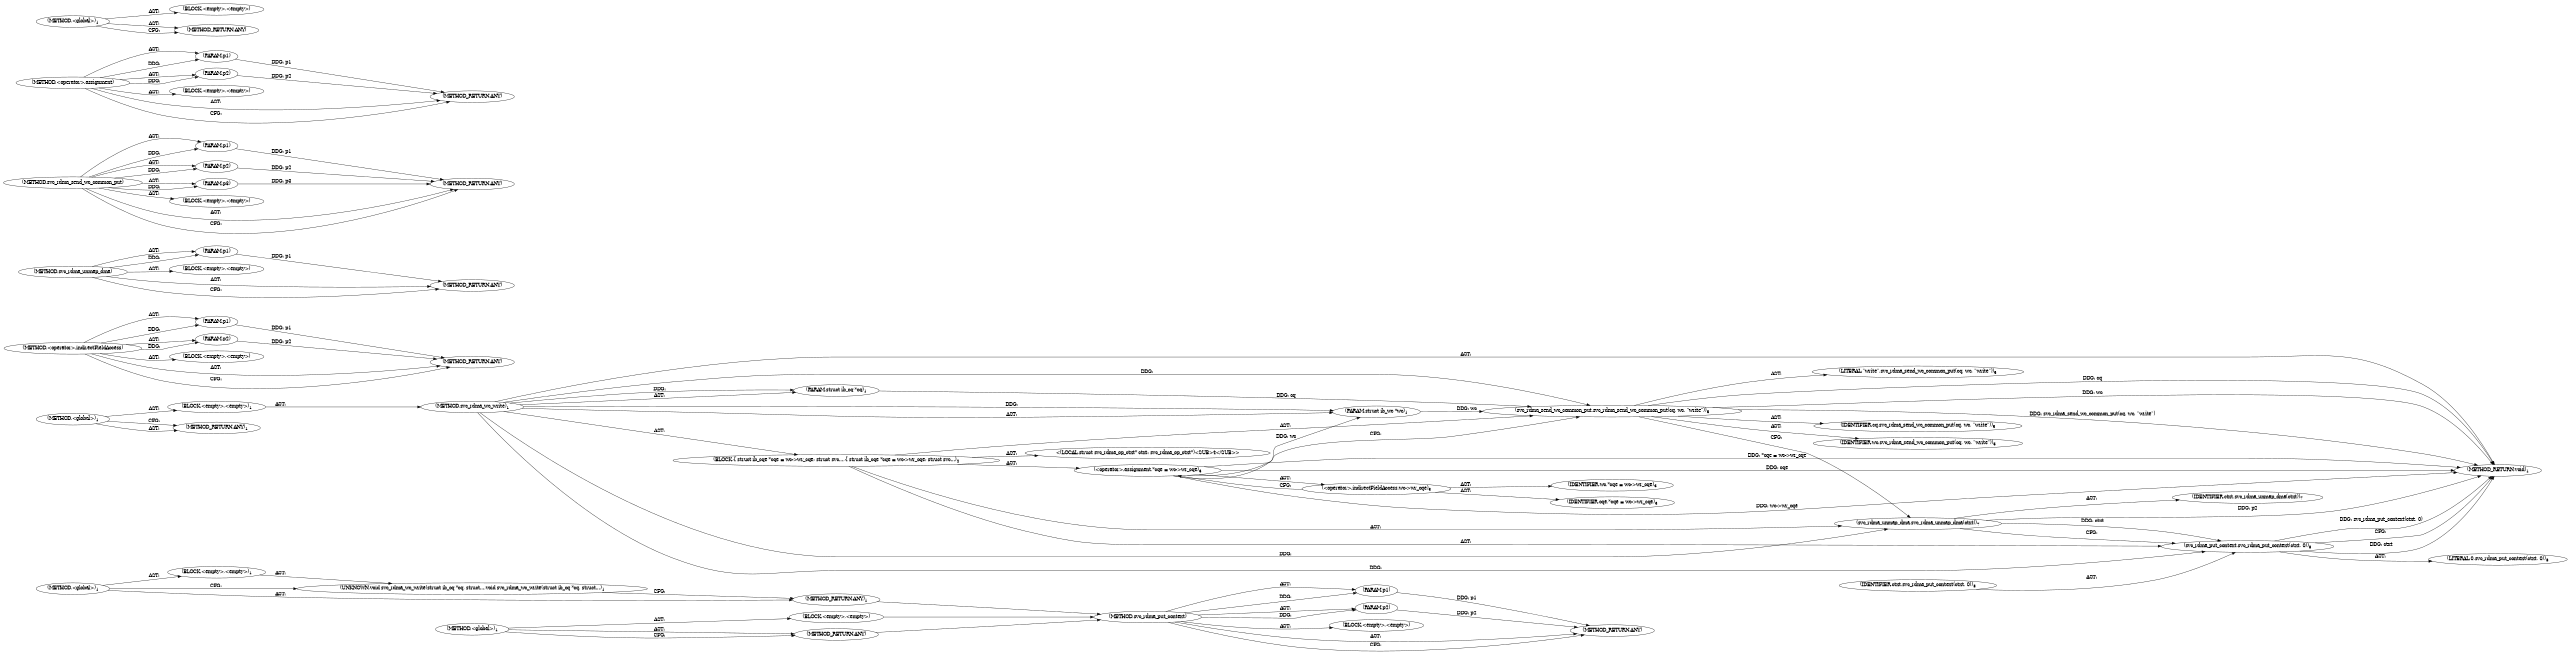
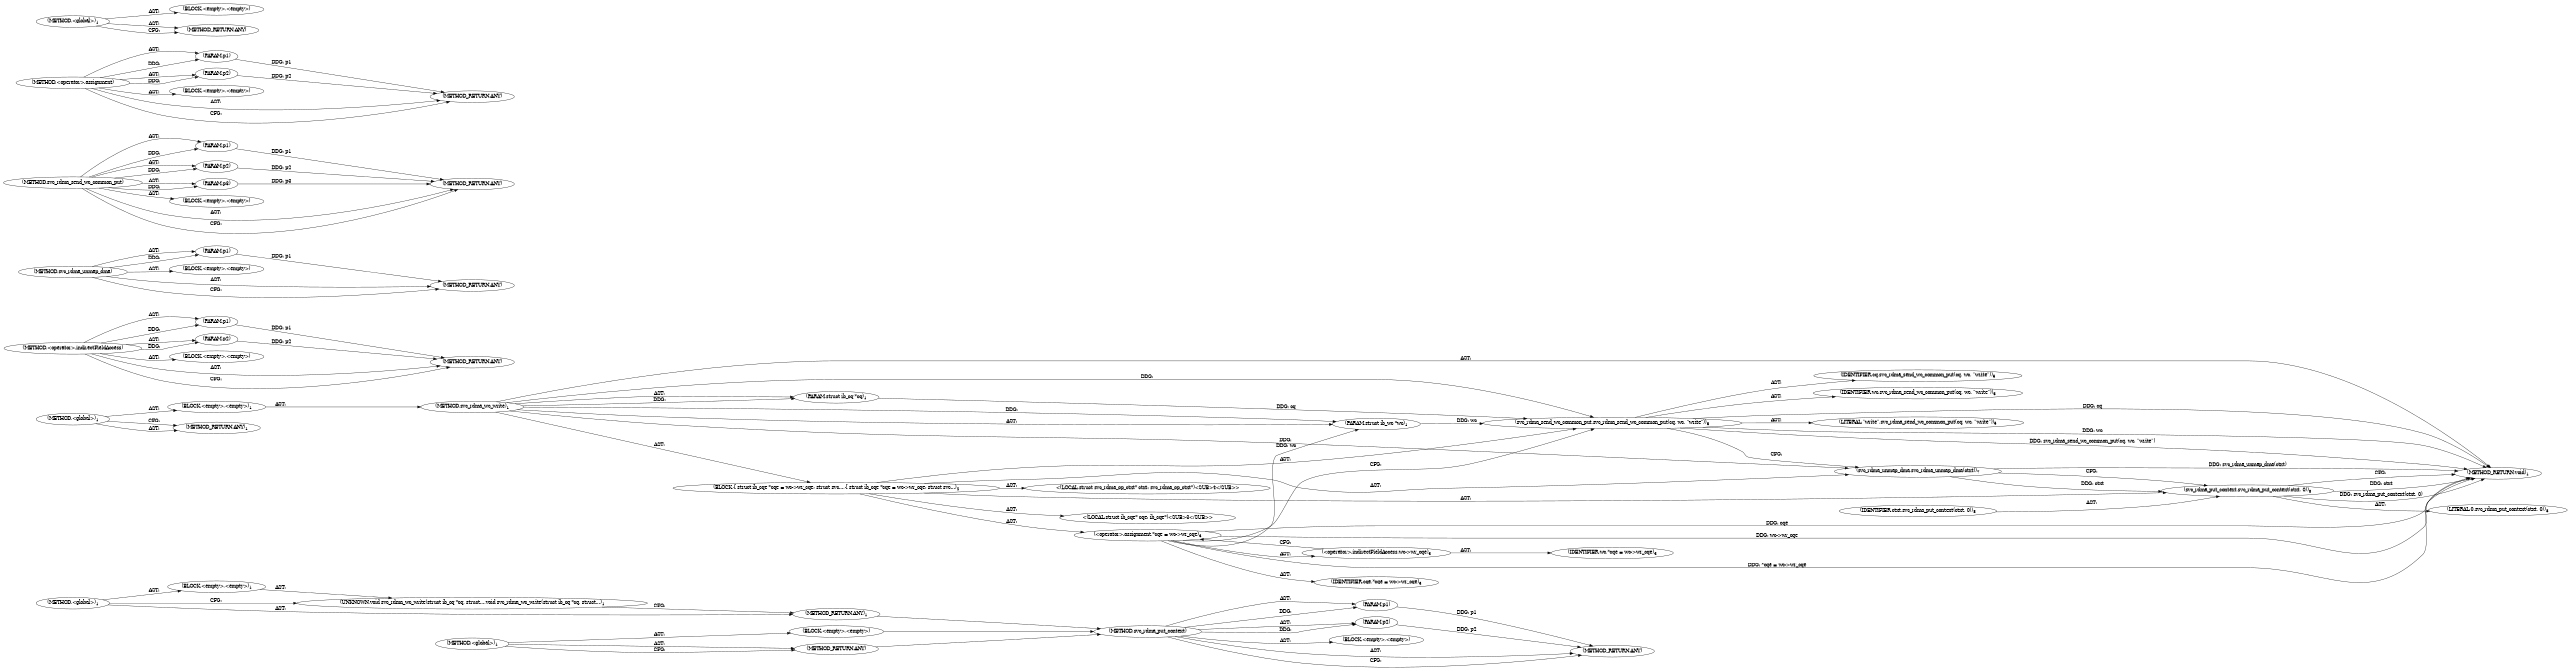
(1496, 496) -> (1235, 567)
(2248, 498) -> none
(2248, 509) -> (2248, 465)
none -> (1148, 518)
(1314, 571) -> none
